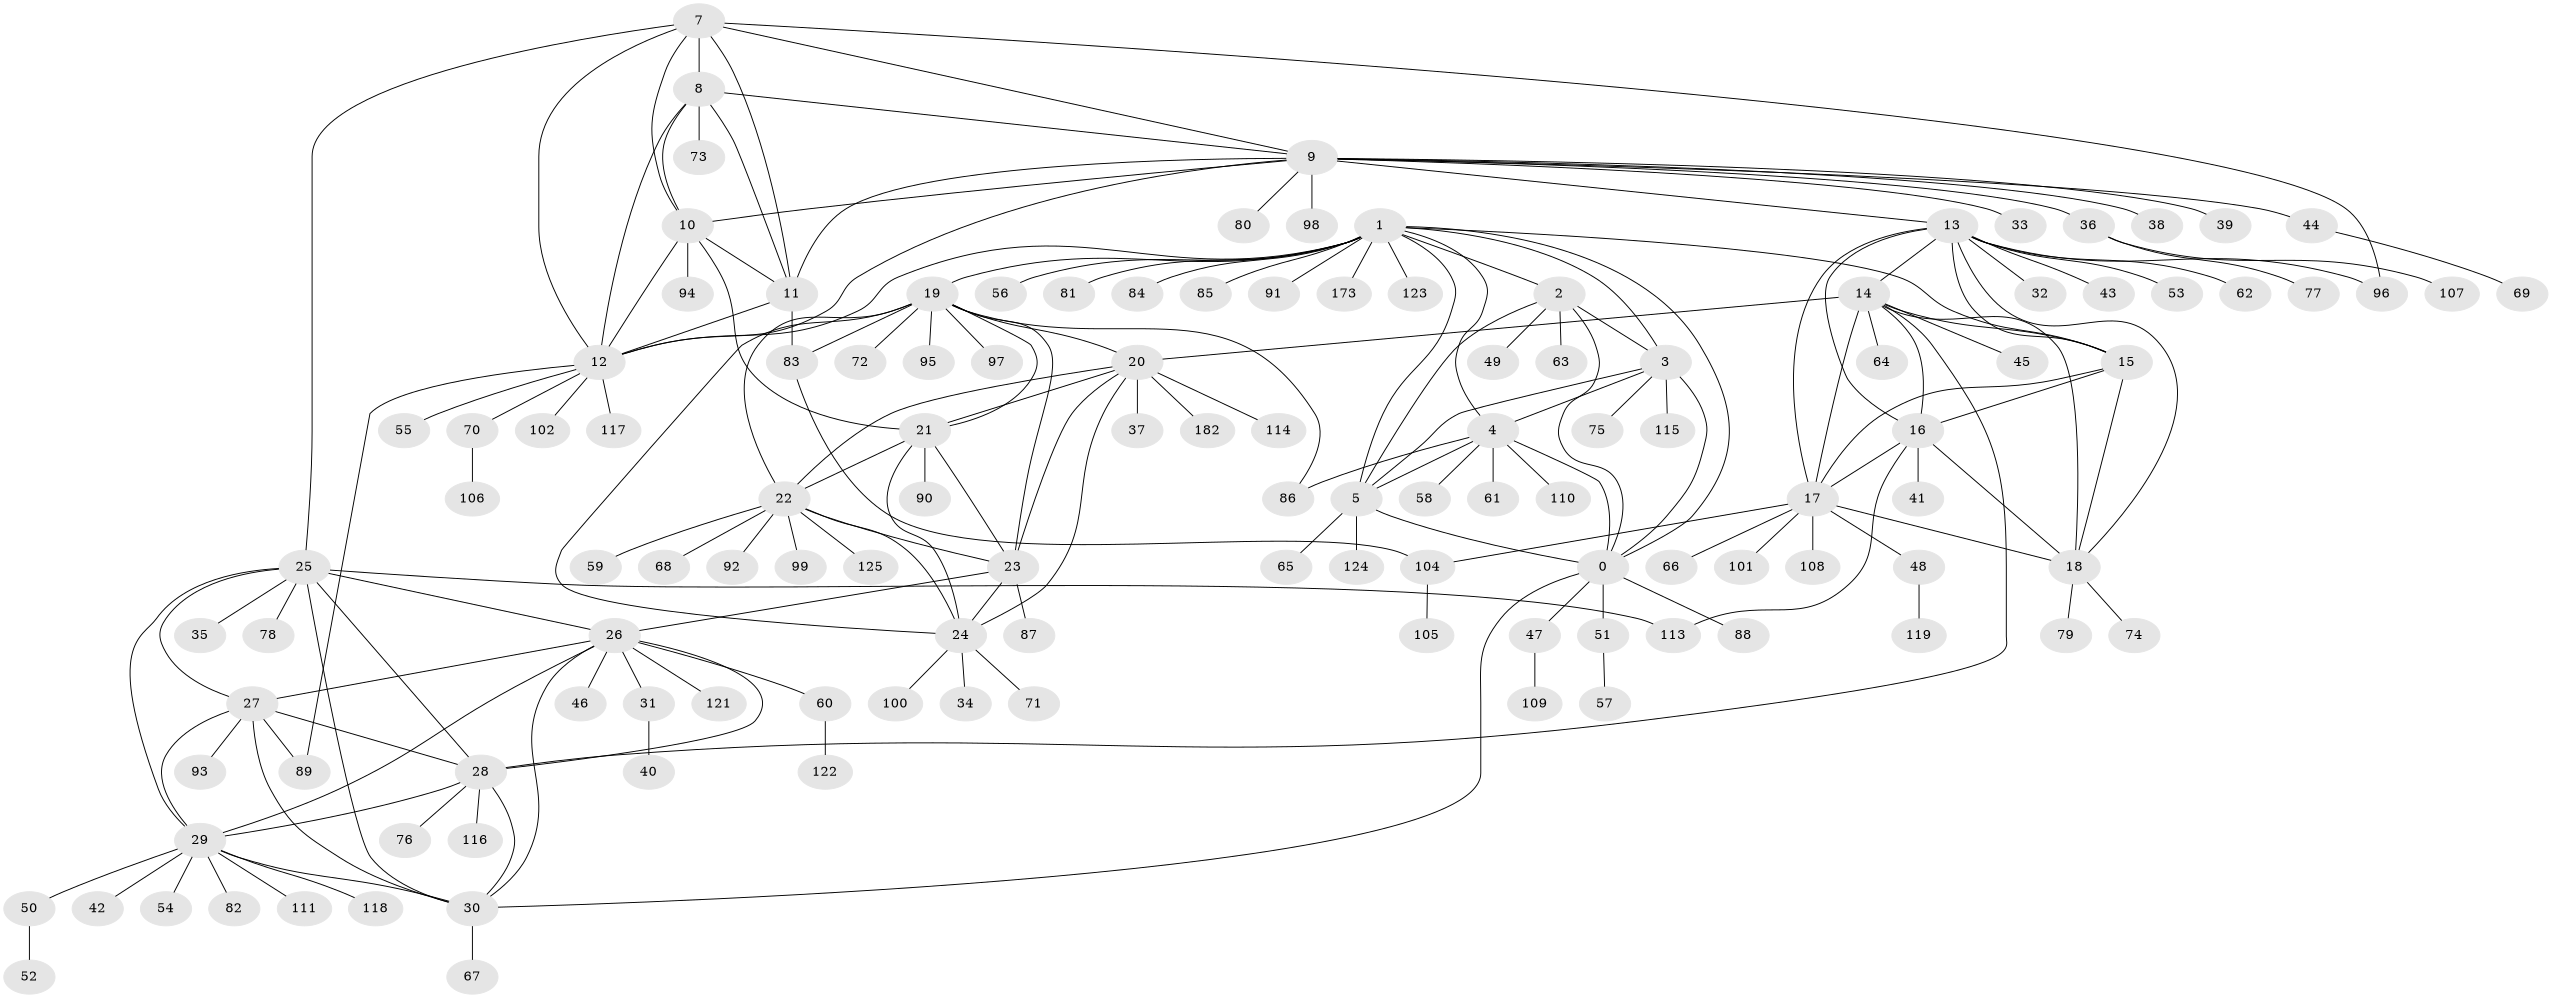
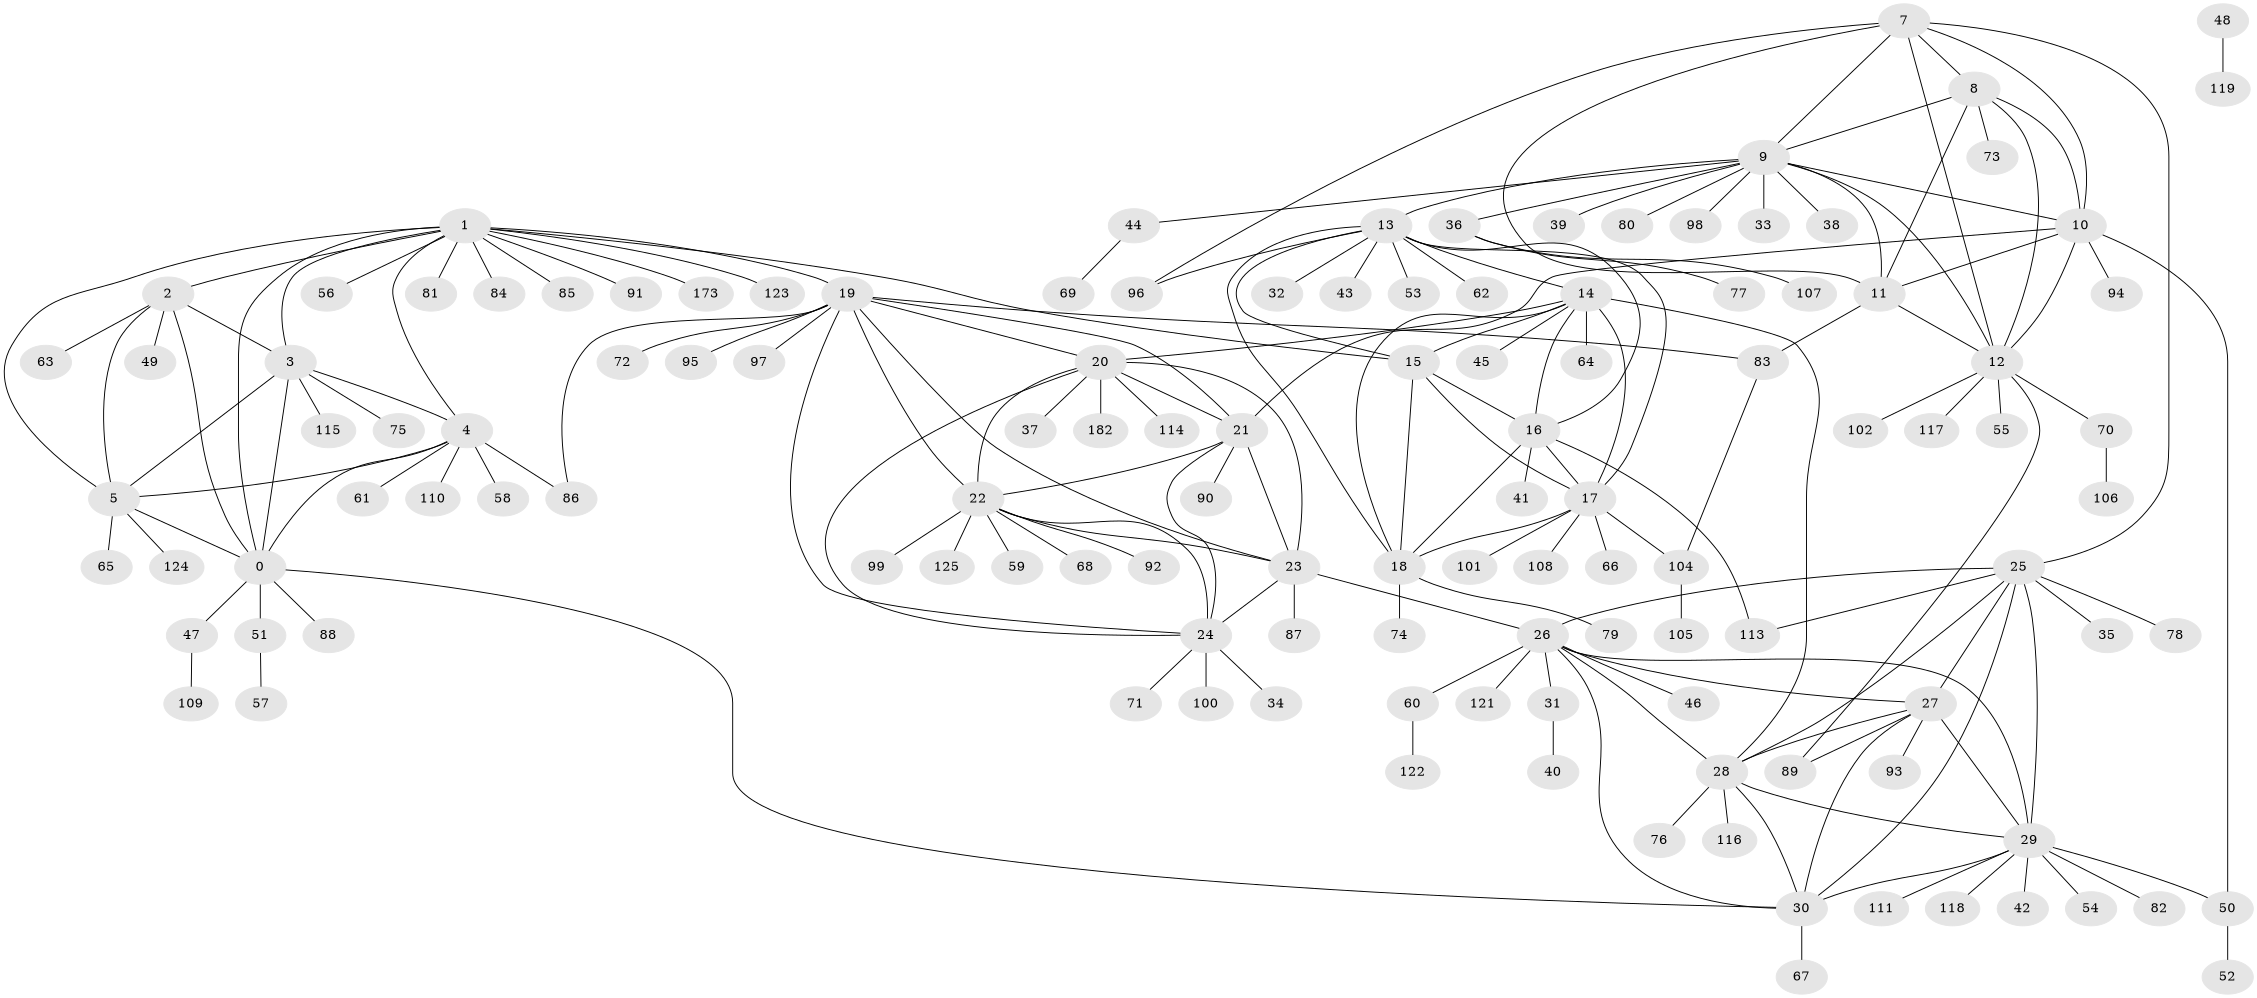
(982, 253) -> none
(1866, 533) -> none
none -> (2228, 533)
